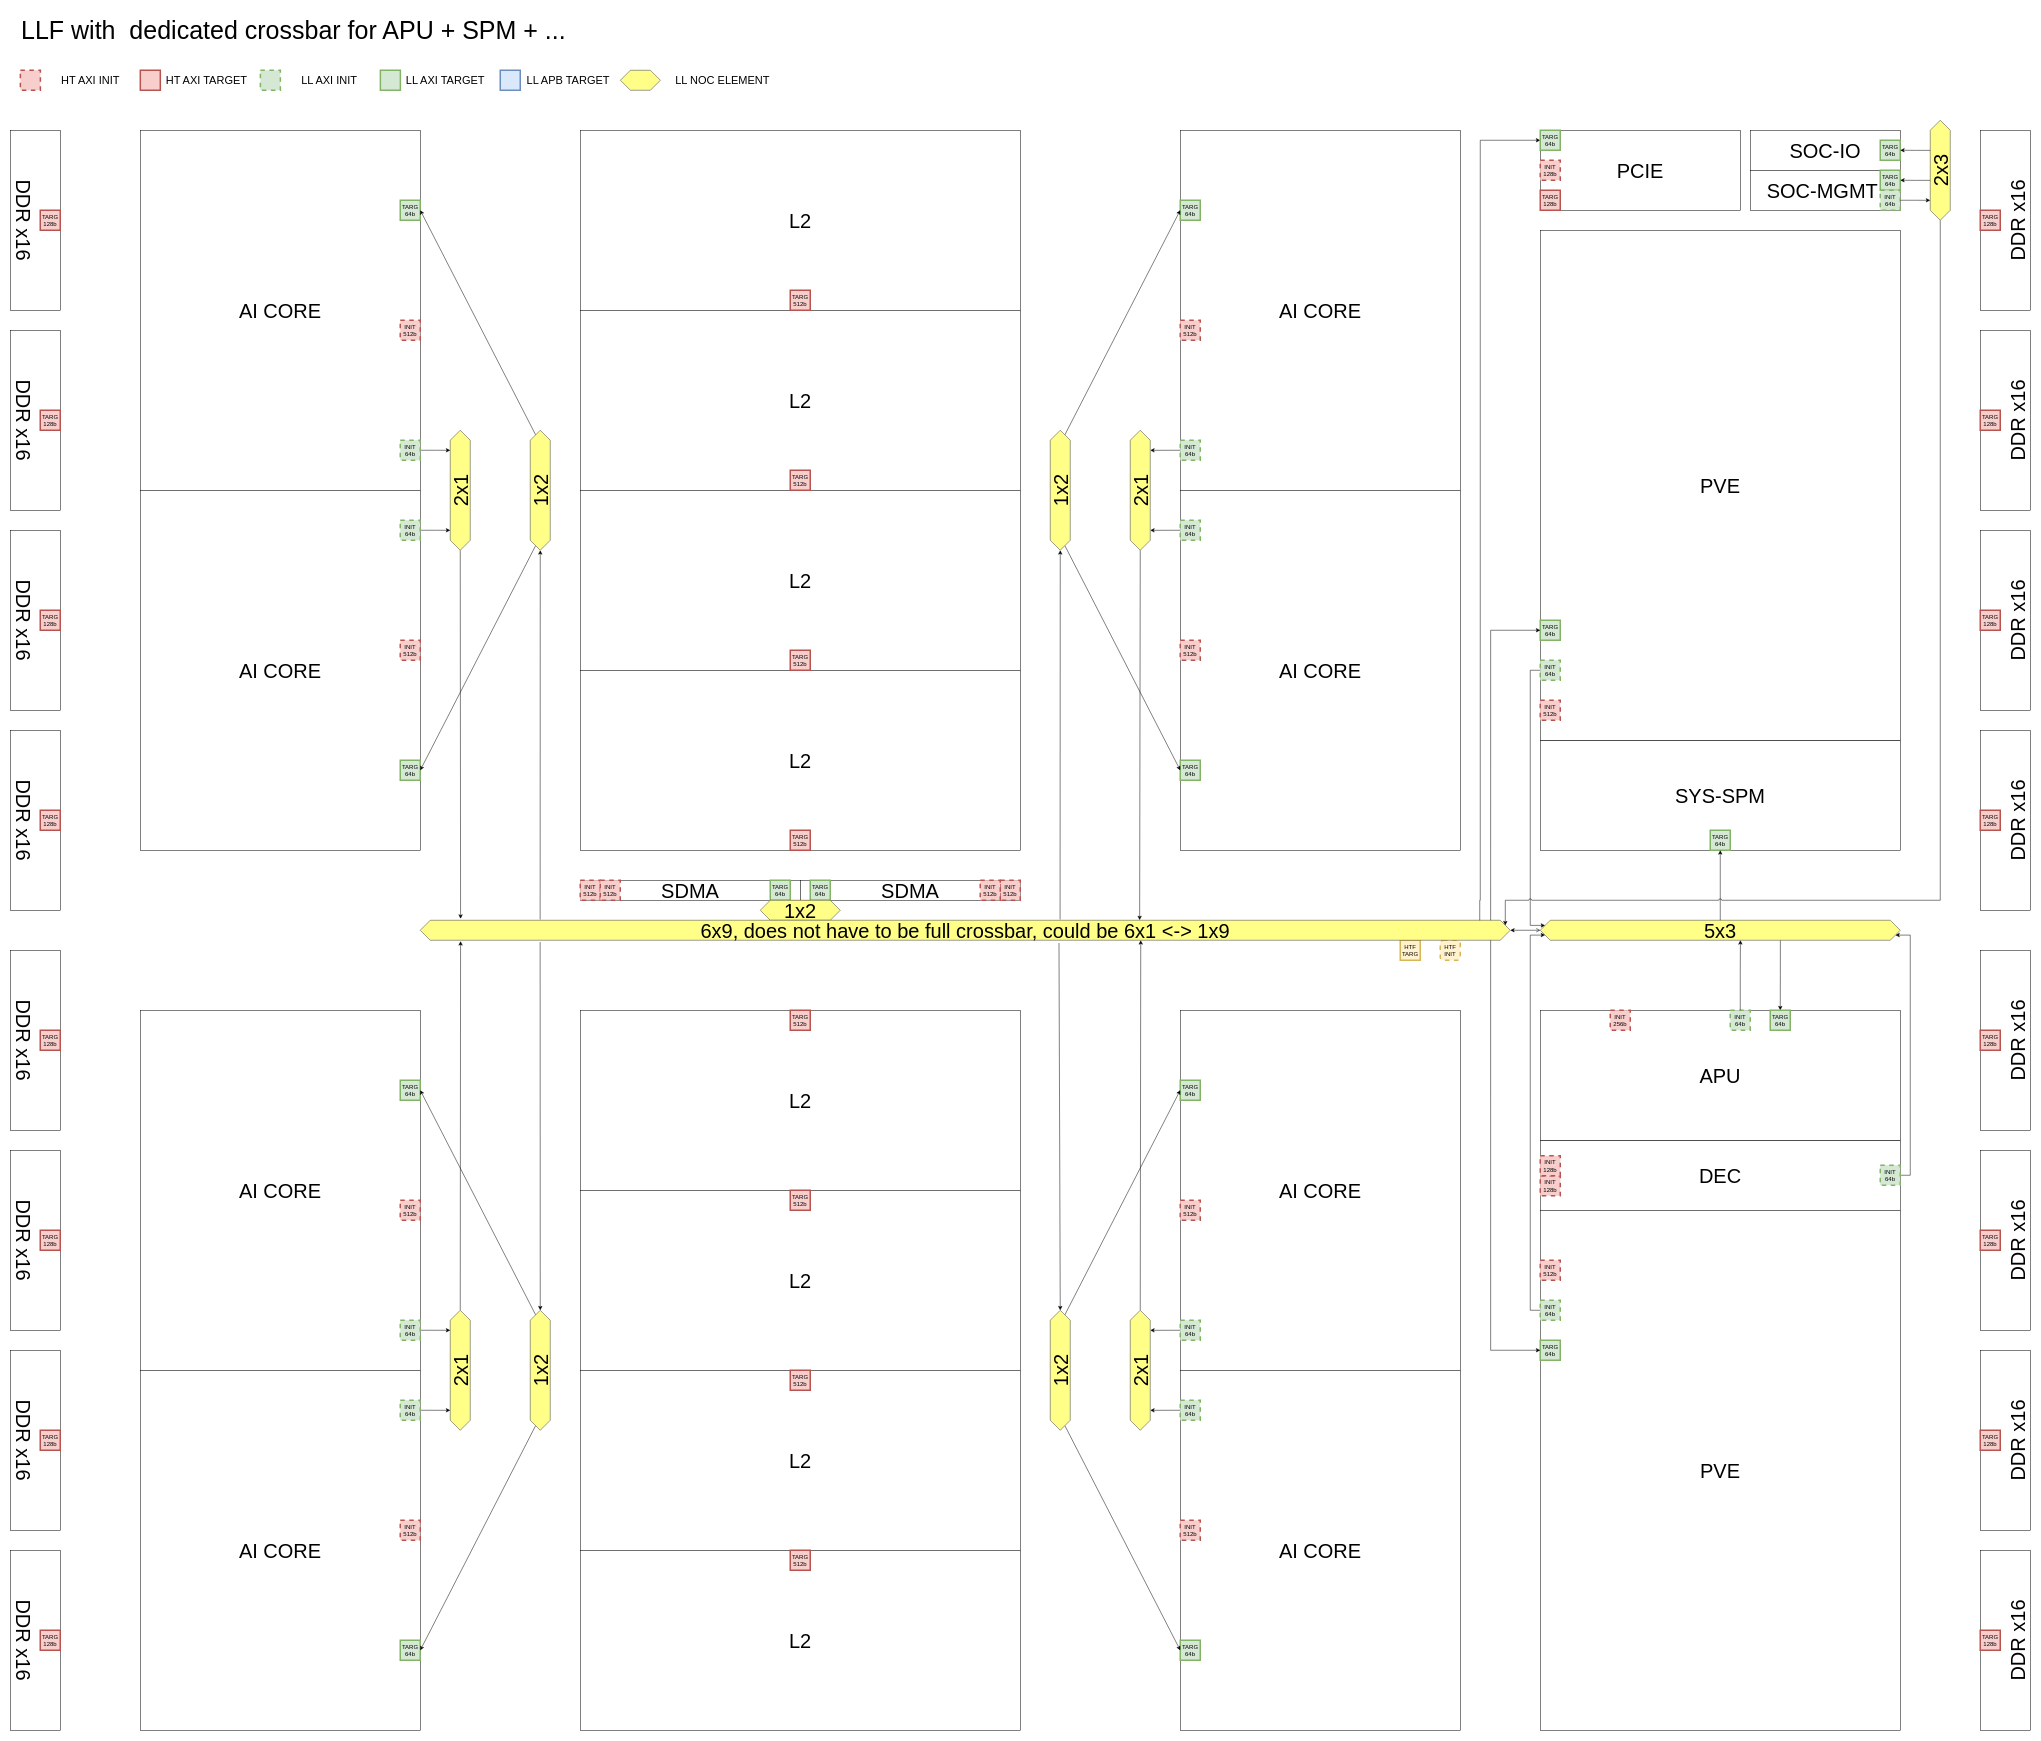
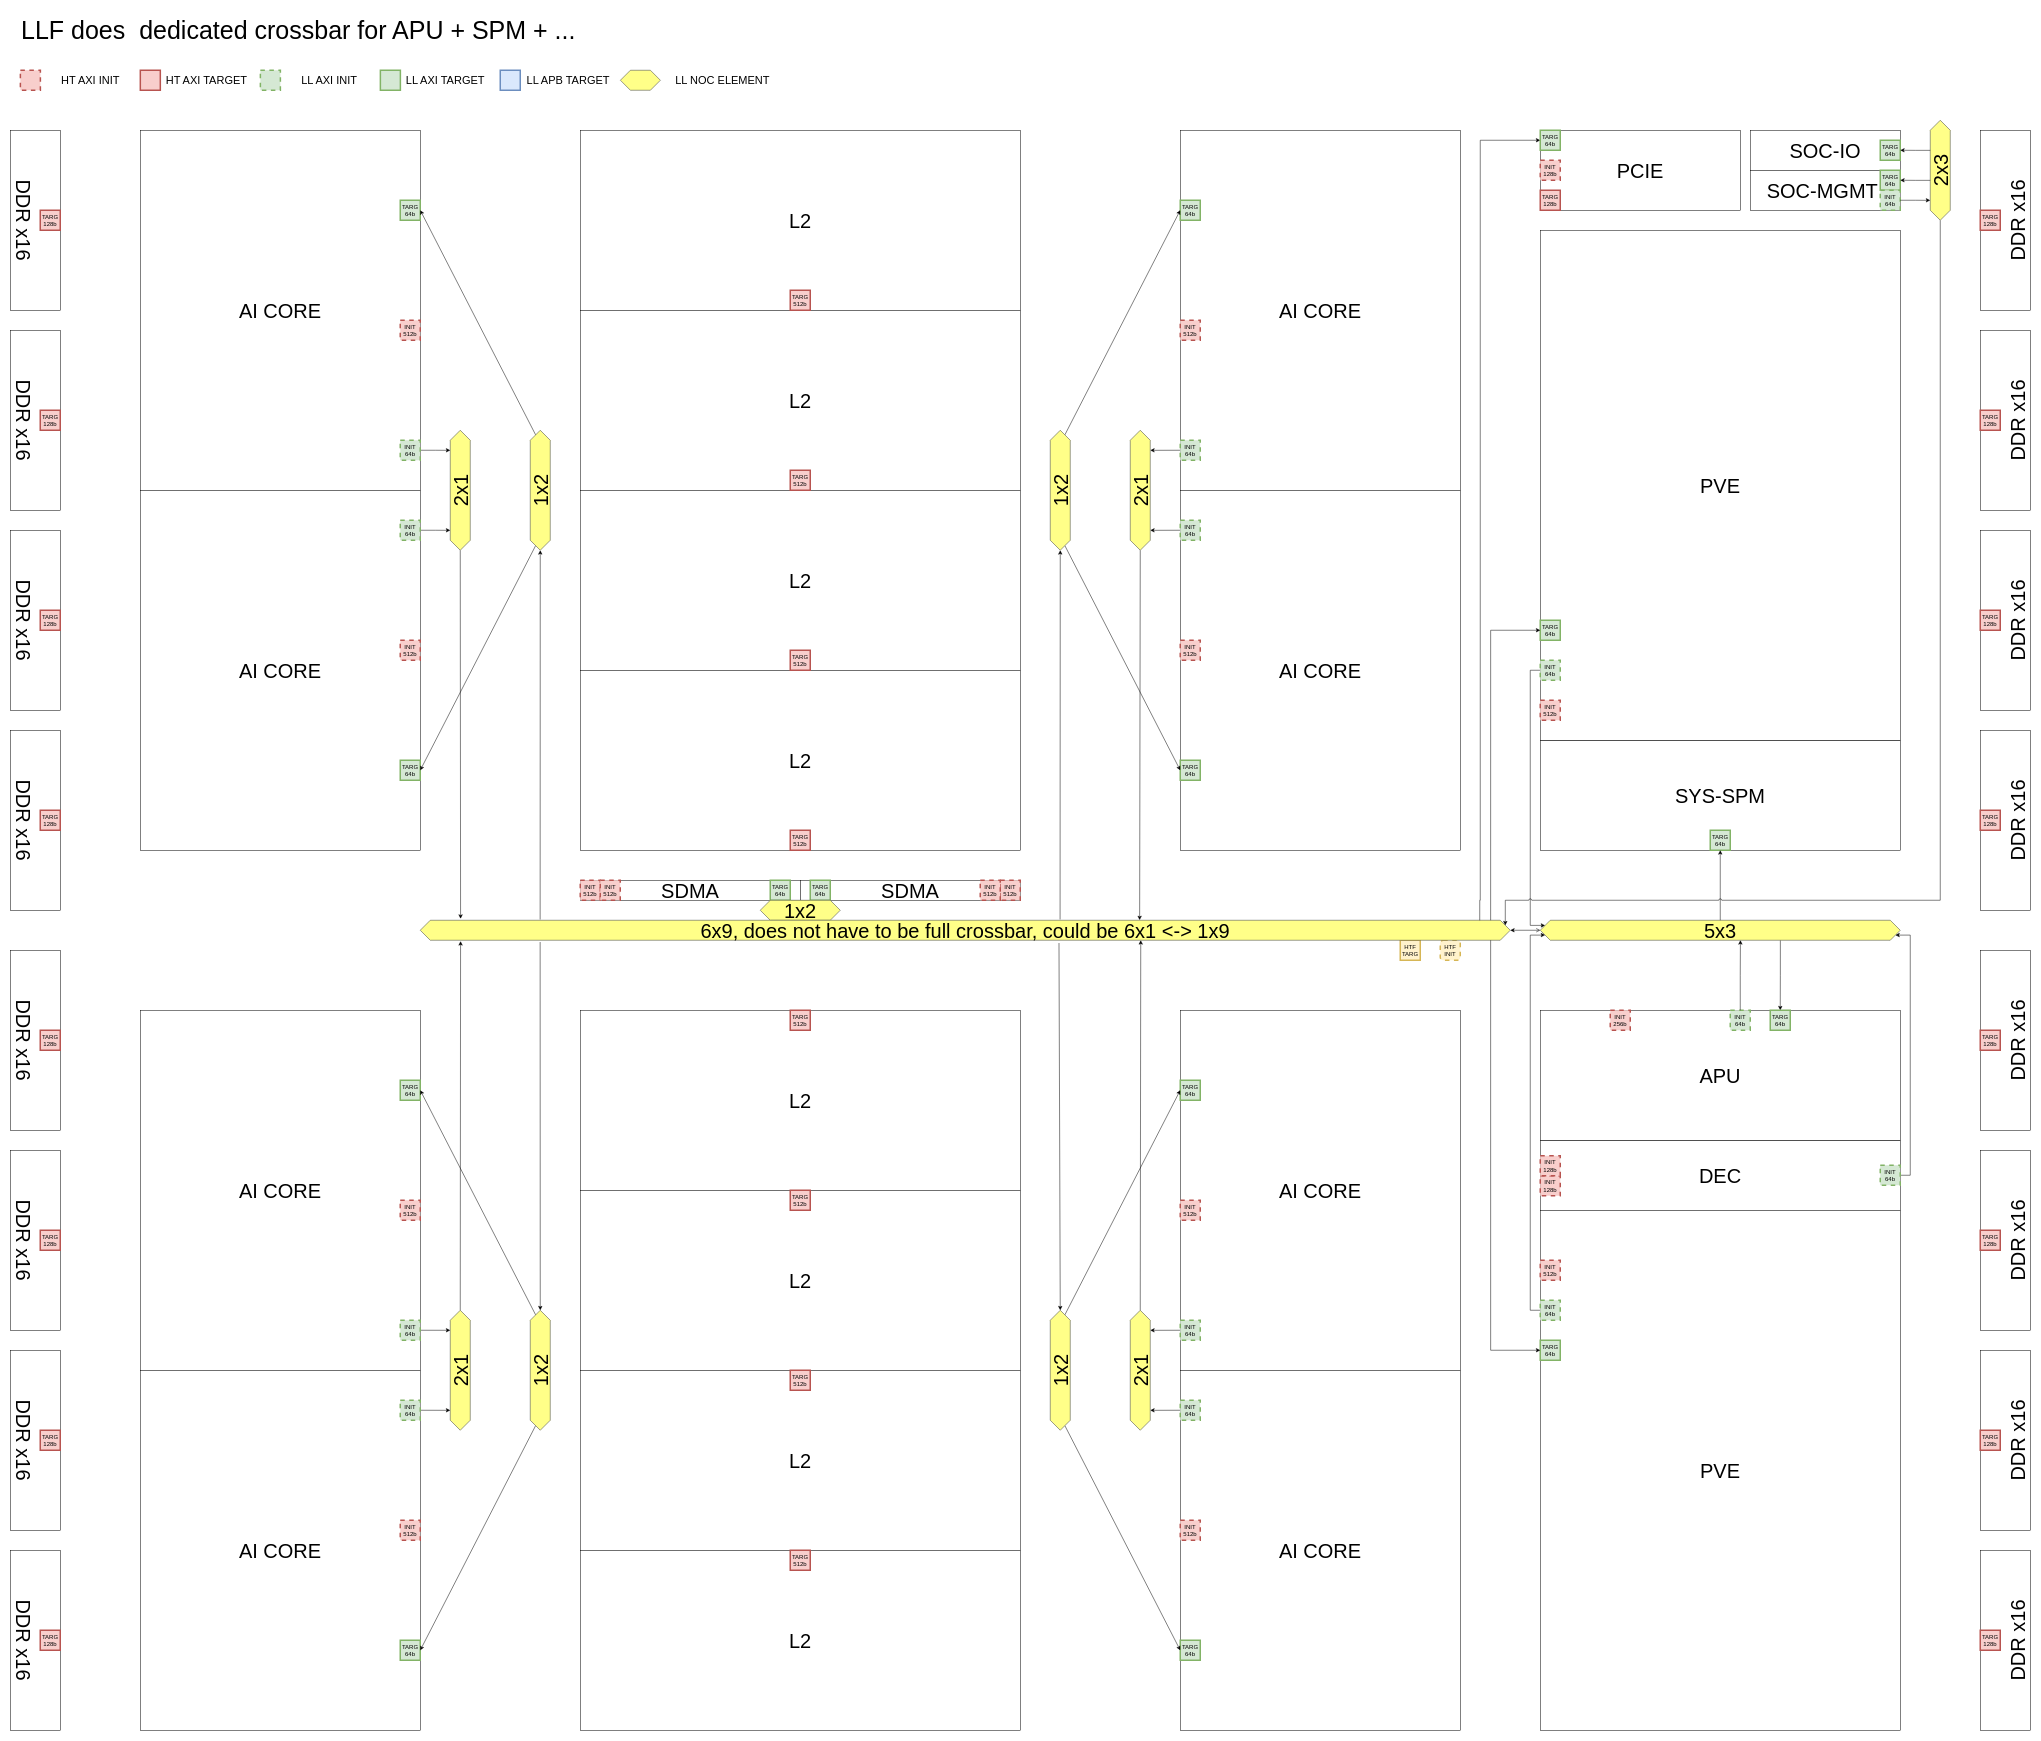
(312, 30) -> (315, 30)
